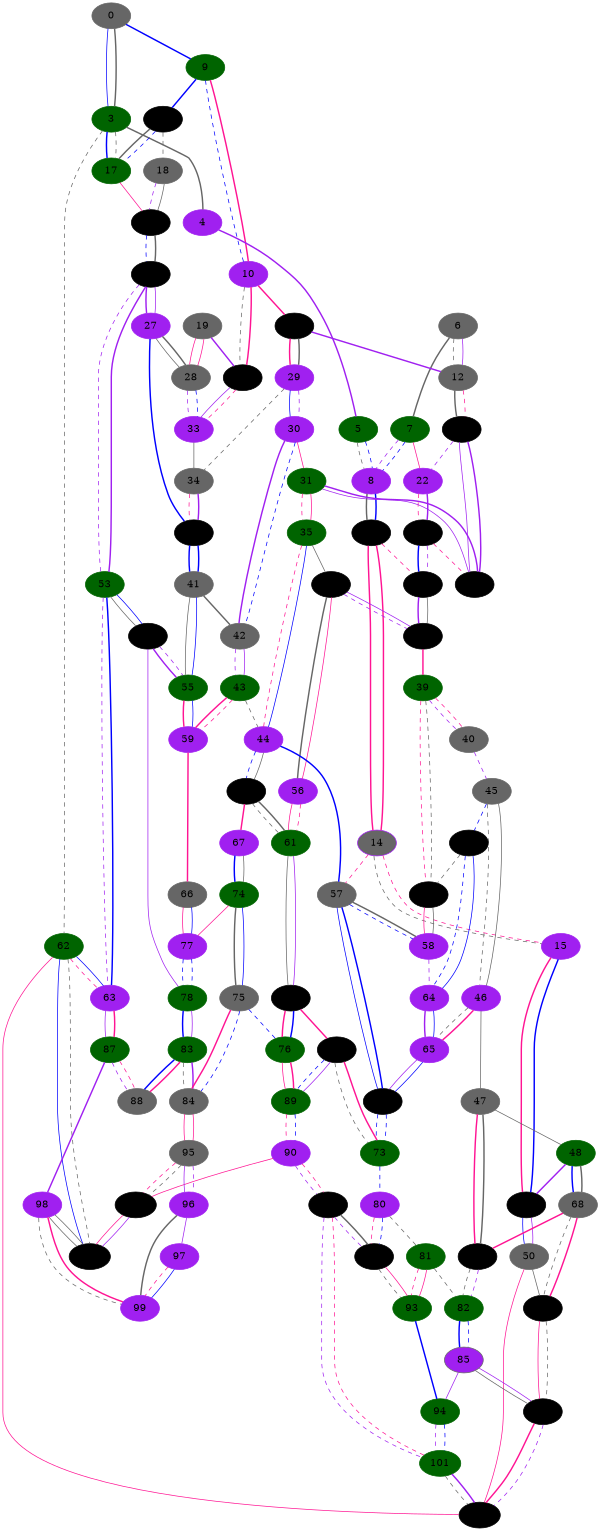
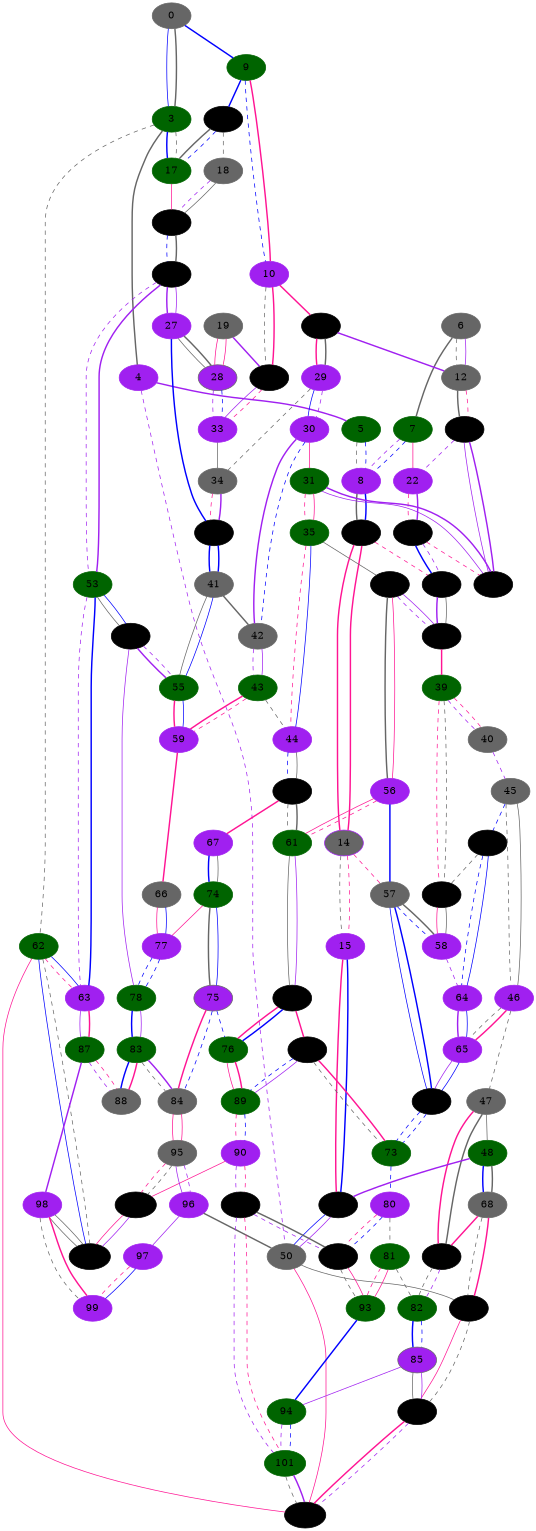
(191, 378) -> (218, 378)
(334, 802) -> (390, 843)
none -> (251, 810)
(239, 998) -> (213, 998)
(481, 1050) -> (500, 1050)
(150, 1251) -> (241, 1232)
